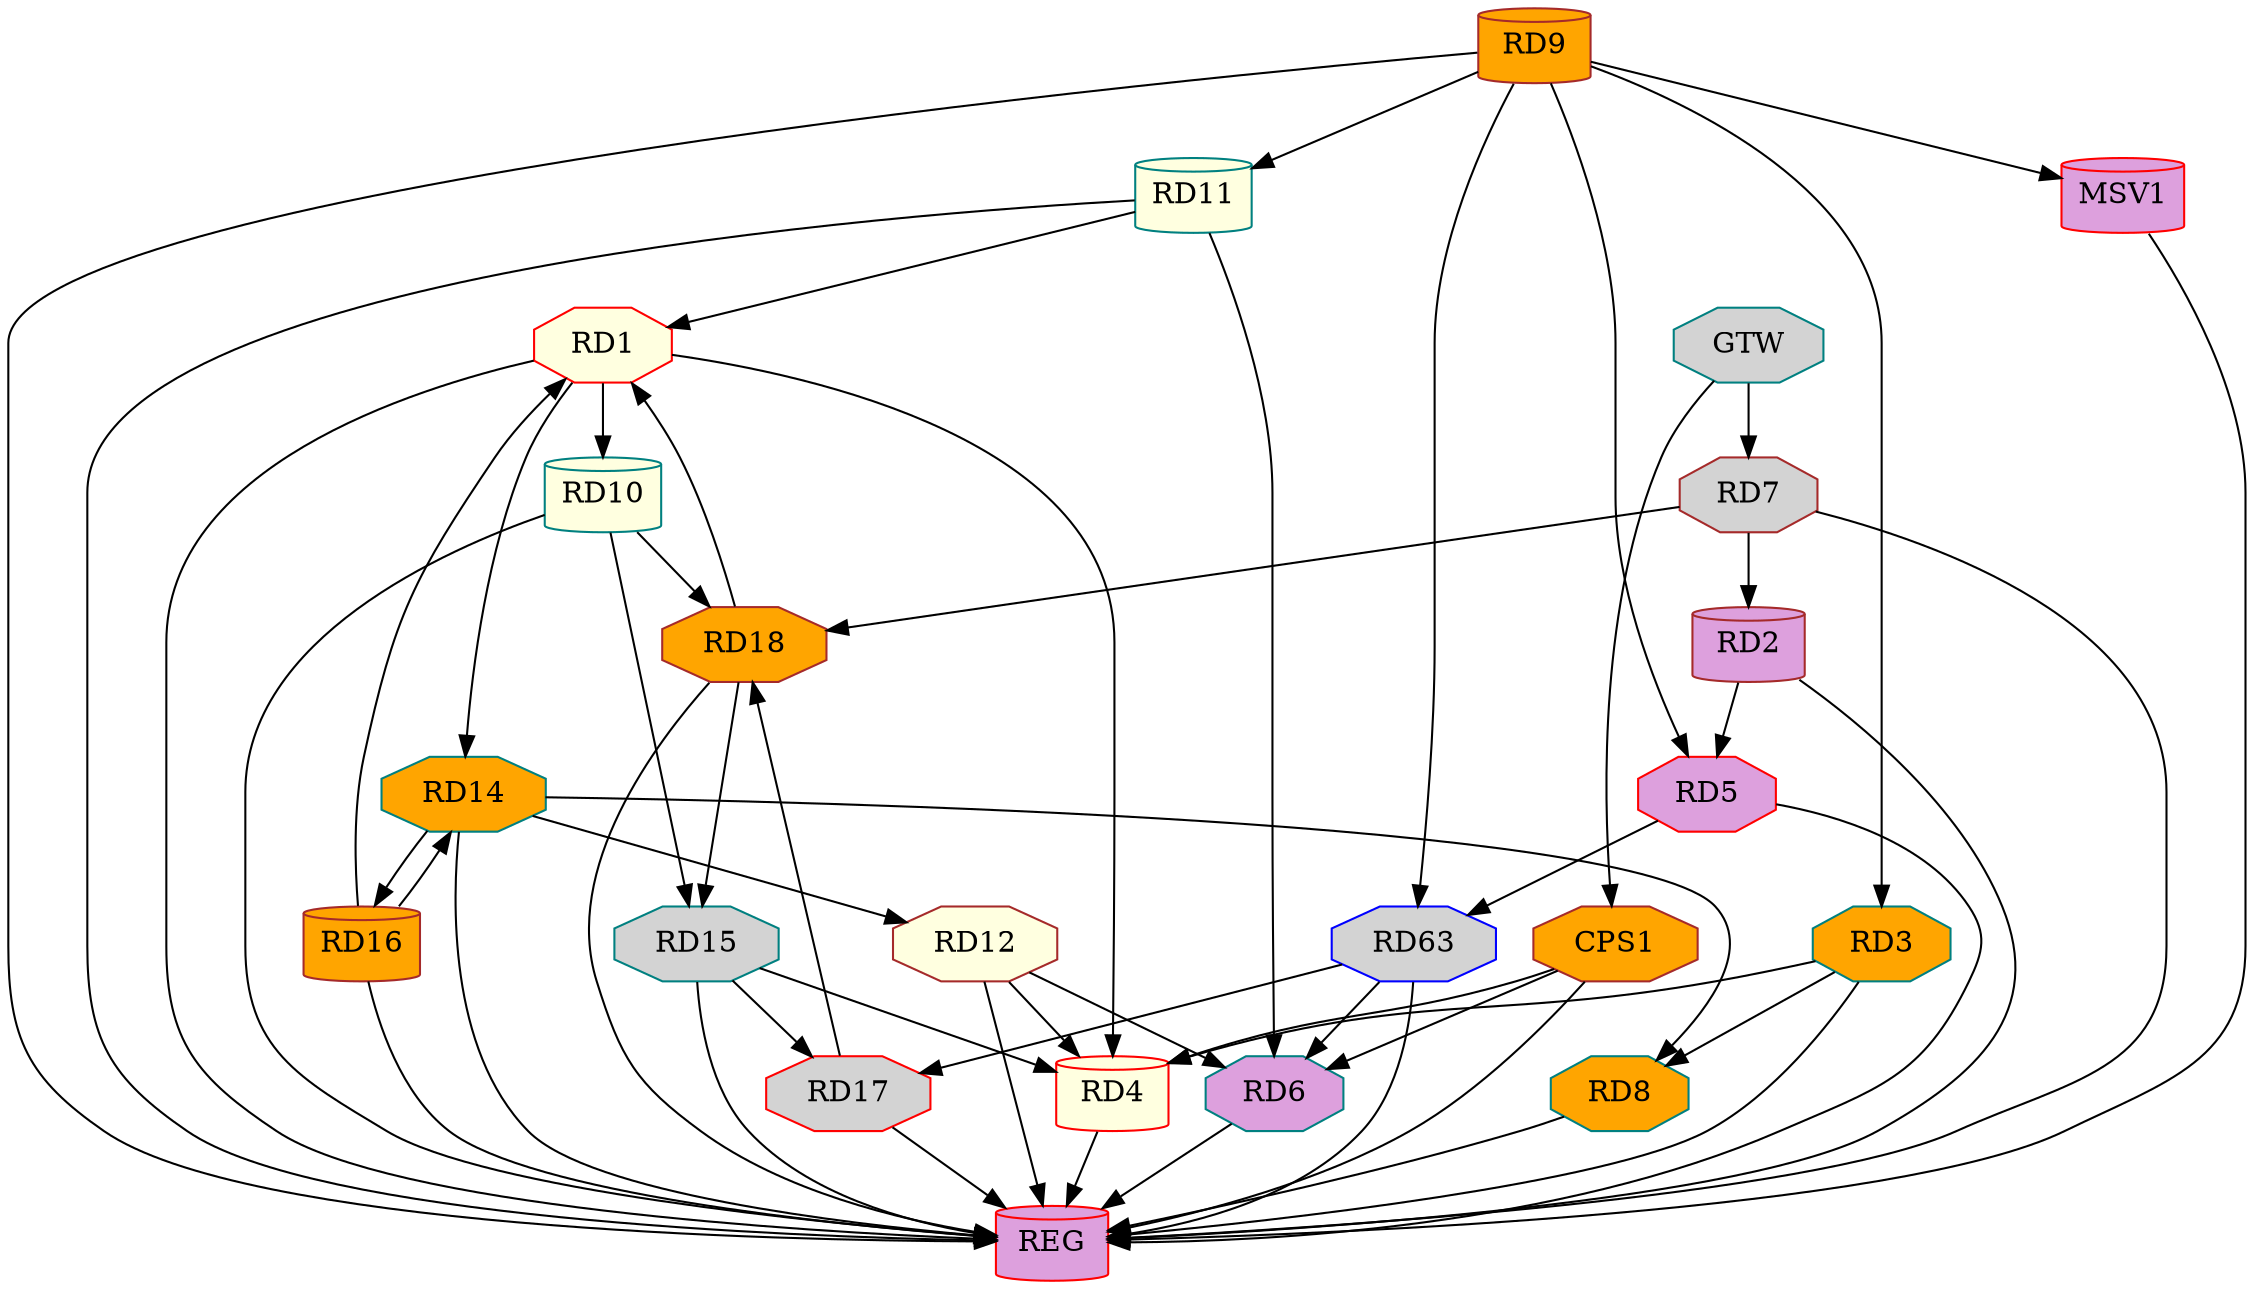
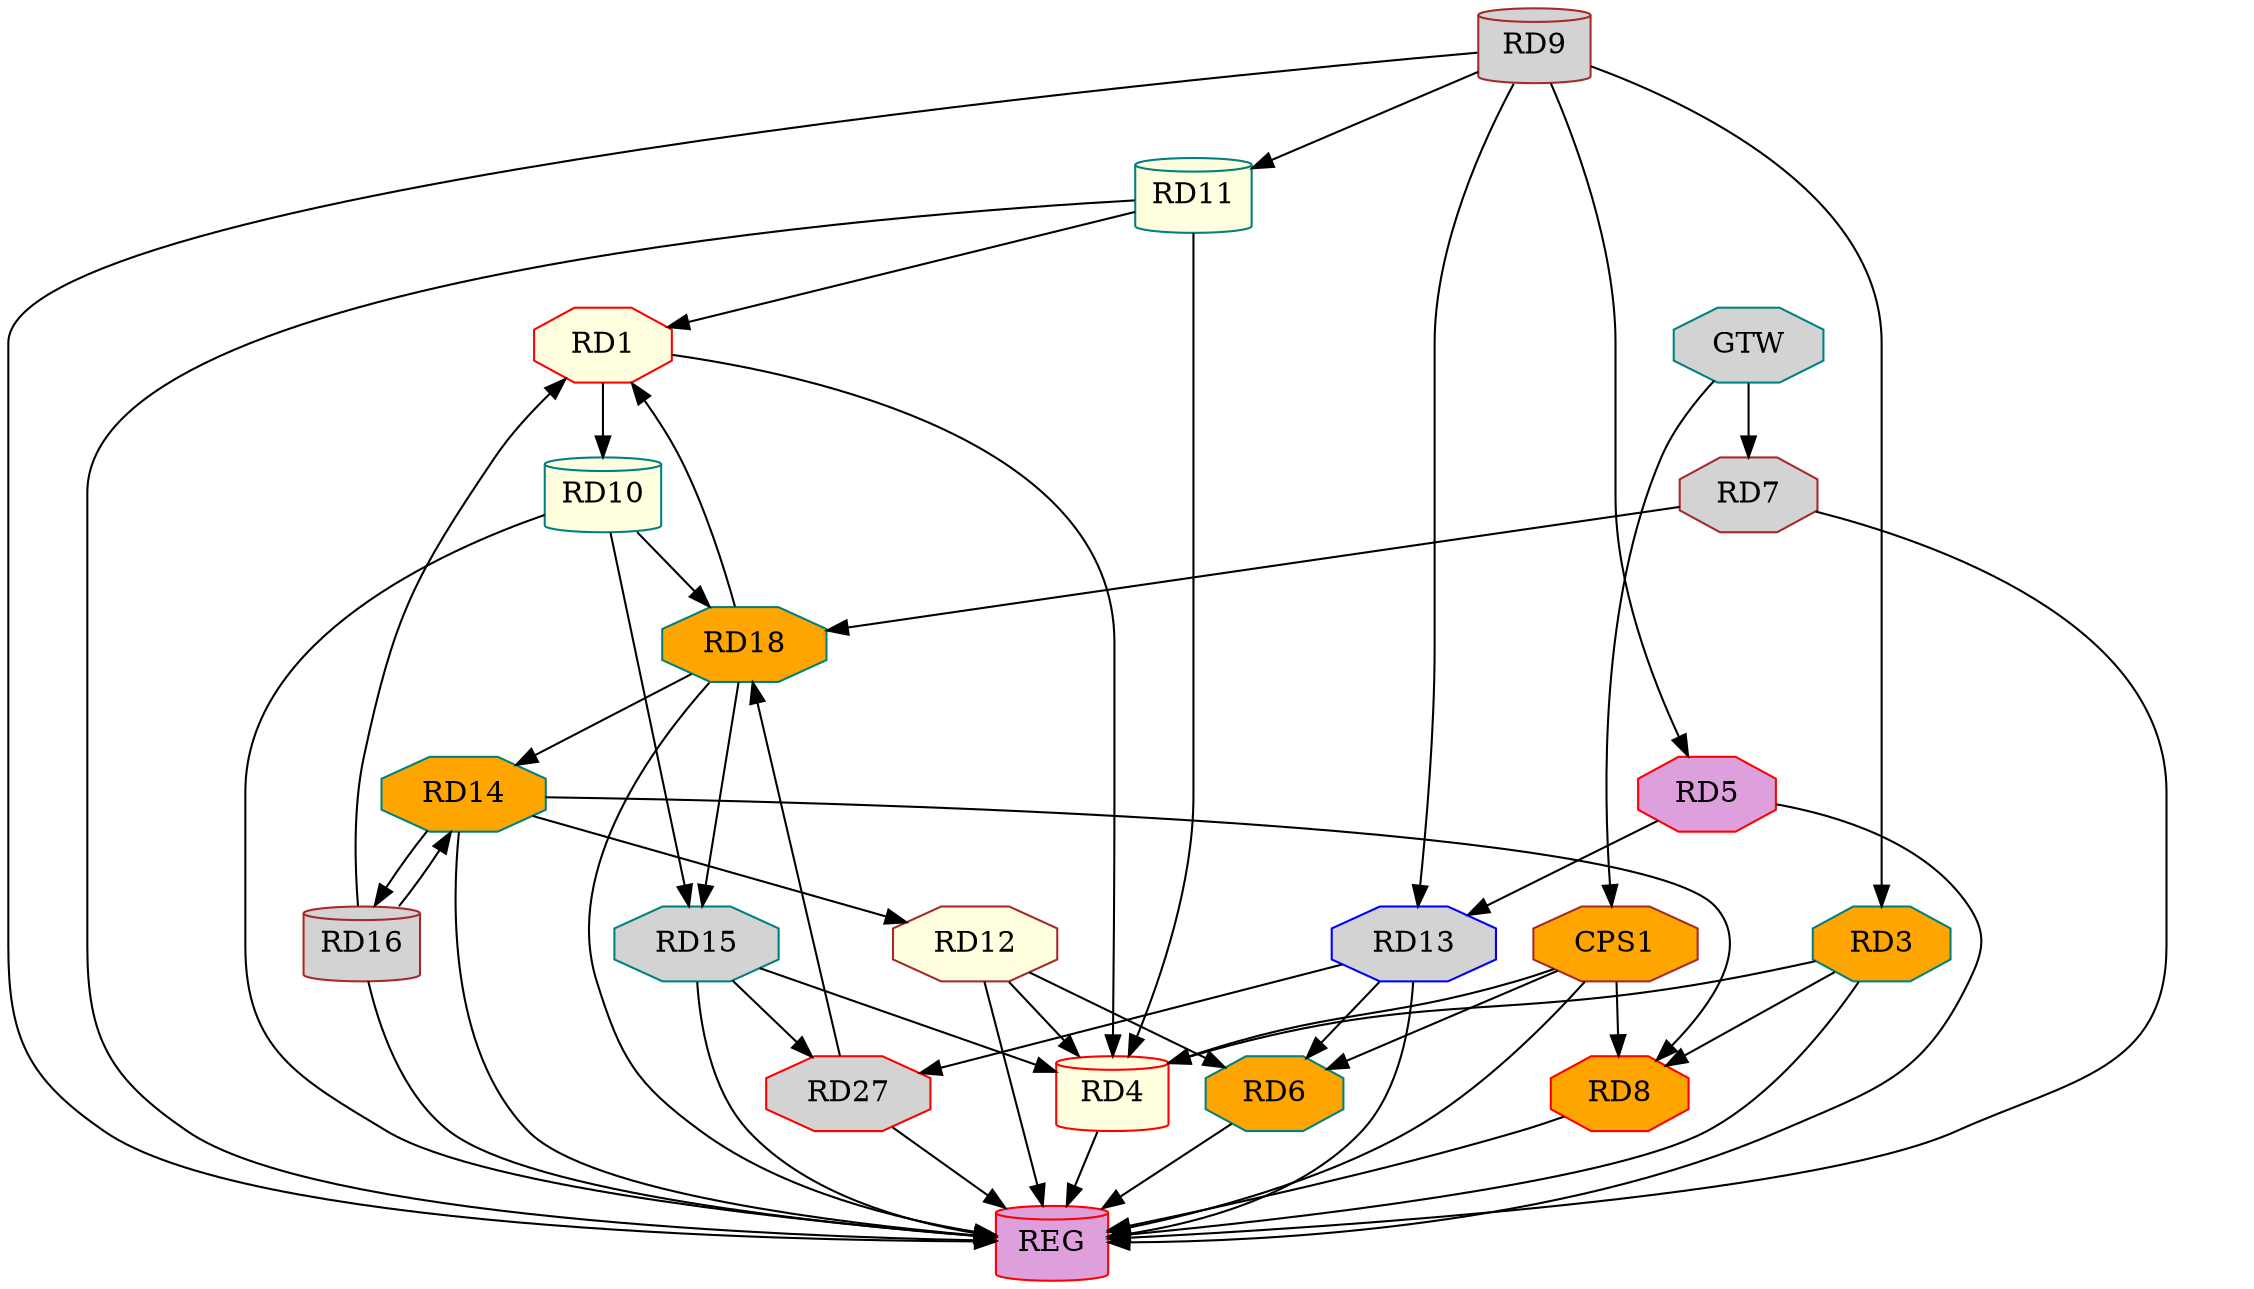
(1534, 46) -> (1534, 46)
(2123, 195) -> none
(496, 551) -> (613, 715)
(1272, 630) -> (1193, 639)
(744, 645) -> (744, 645)
(1749, 645) -> none
(362, 944) -> (362, 944)
(1414, 944) -> (1414, 944)
none -> (1617, 1009)
(175, 1015) -> none
(848, 1094) -> (848, 1094)
(1275, 1094) -> (1275, 1094)
(1620, 1094) -> (1620, 1094)
